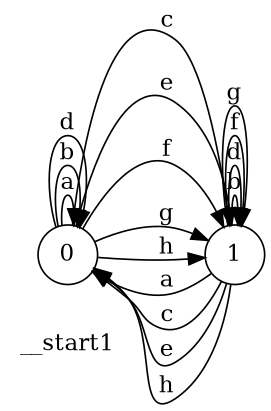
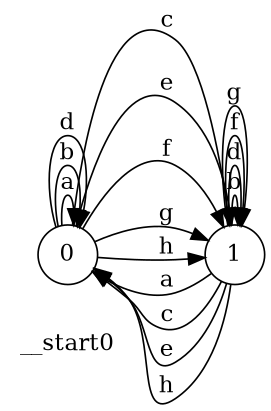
(68, 344) -> (68, 344)
